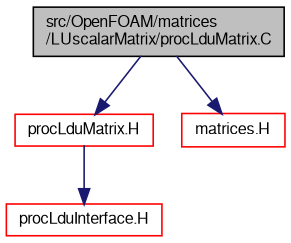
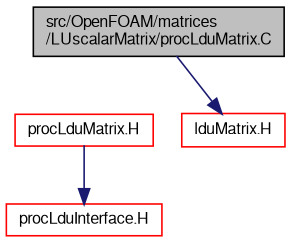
(123, 79) -> none
(233, 130) -> (233, 130)
